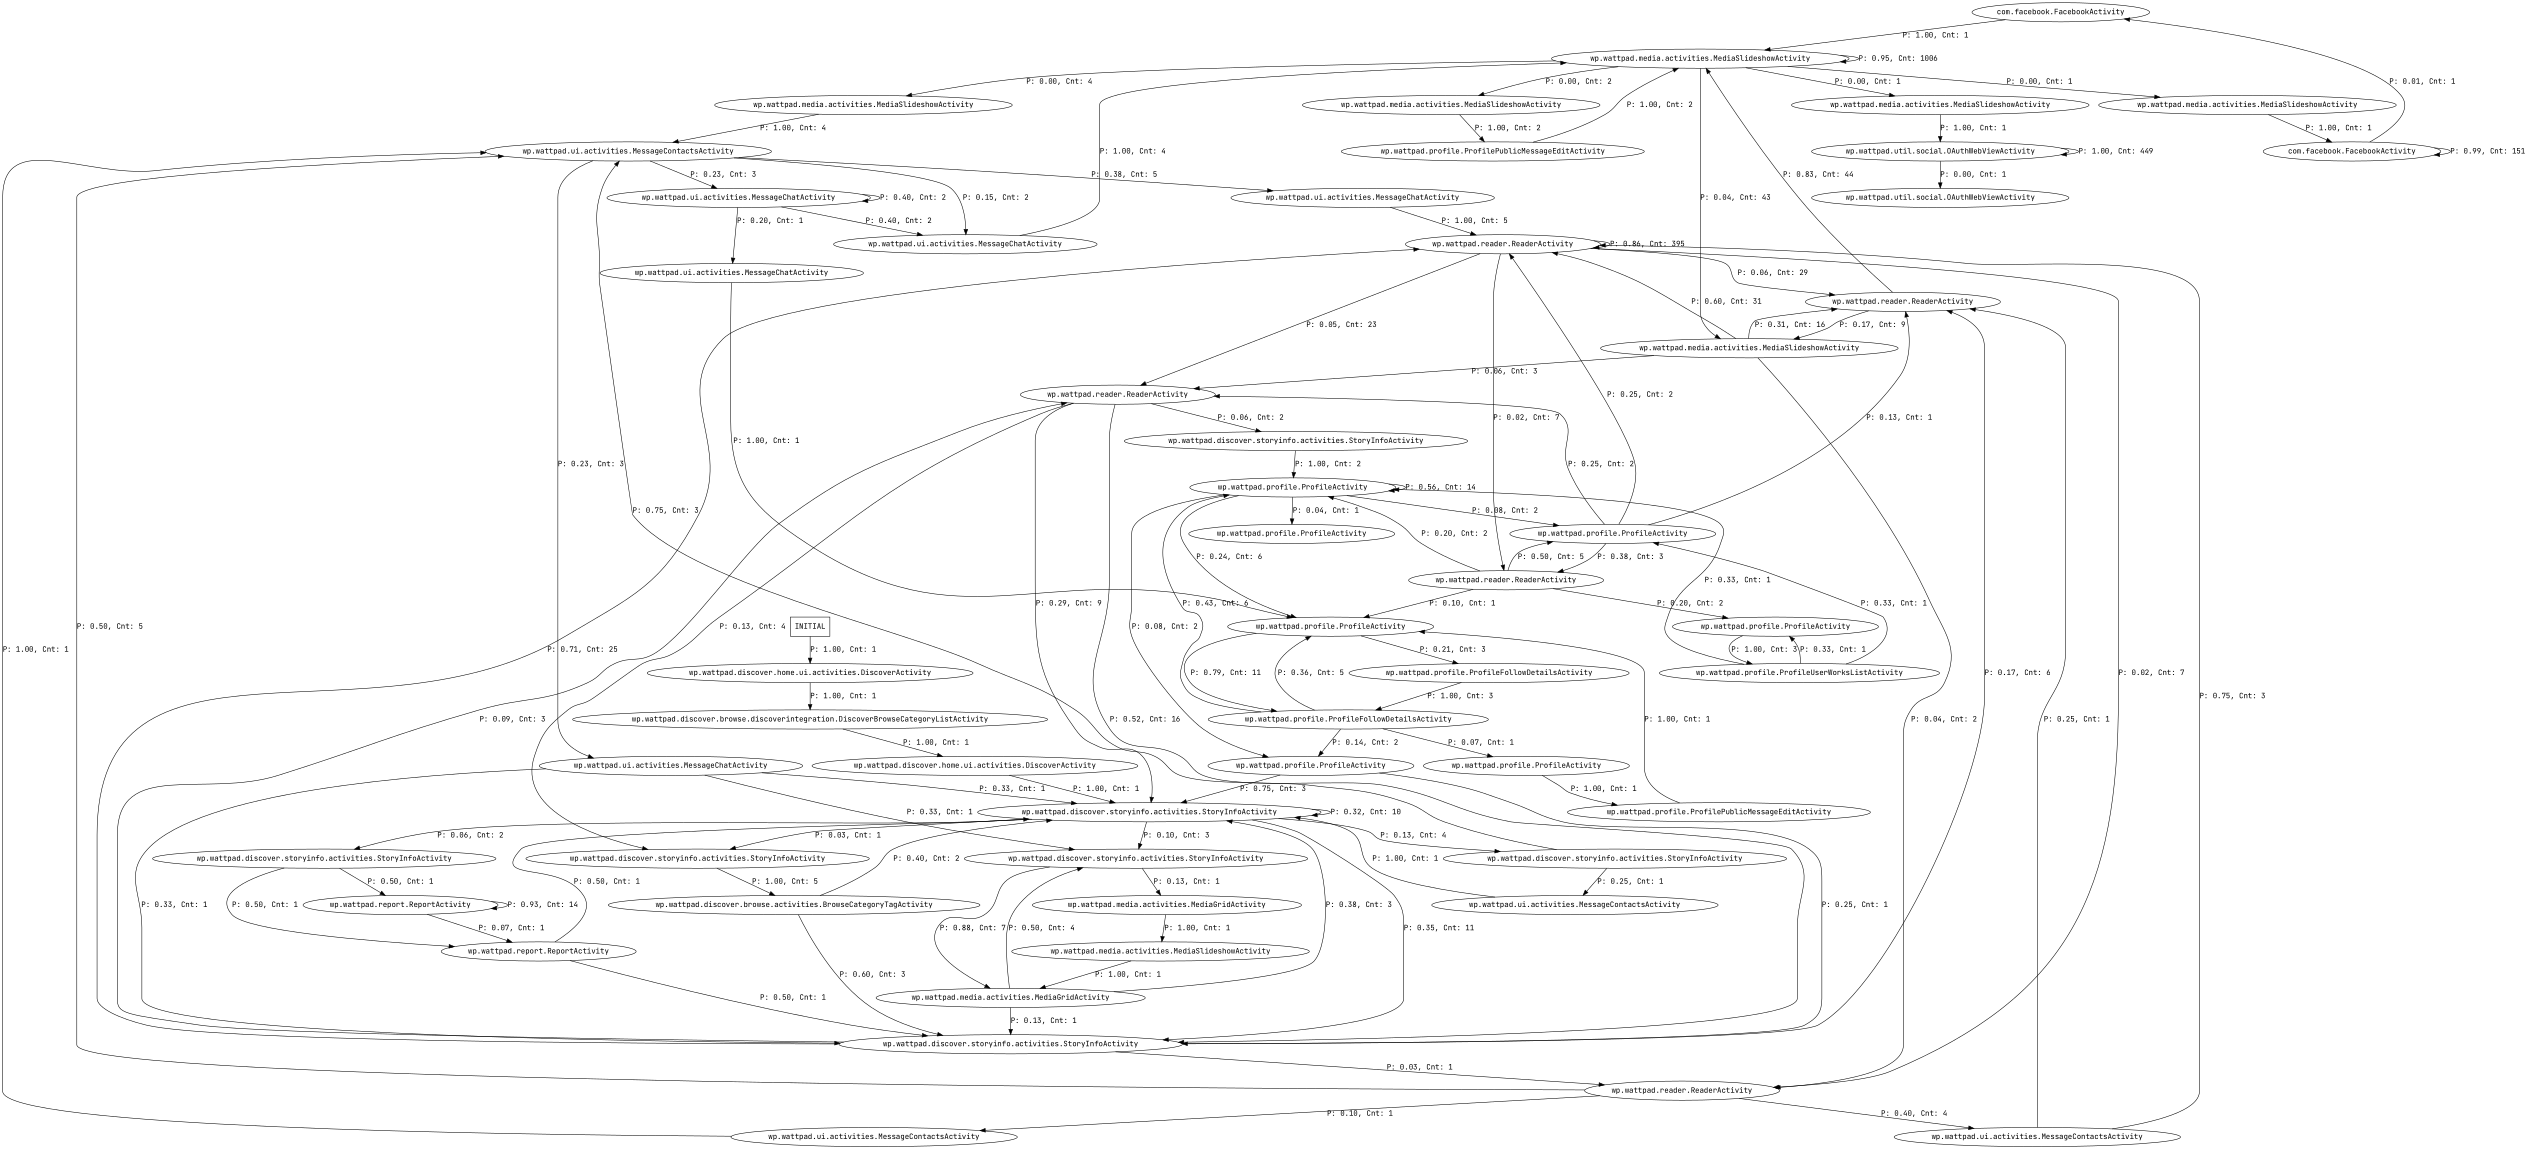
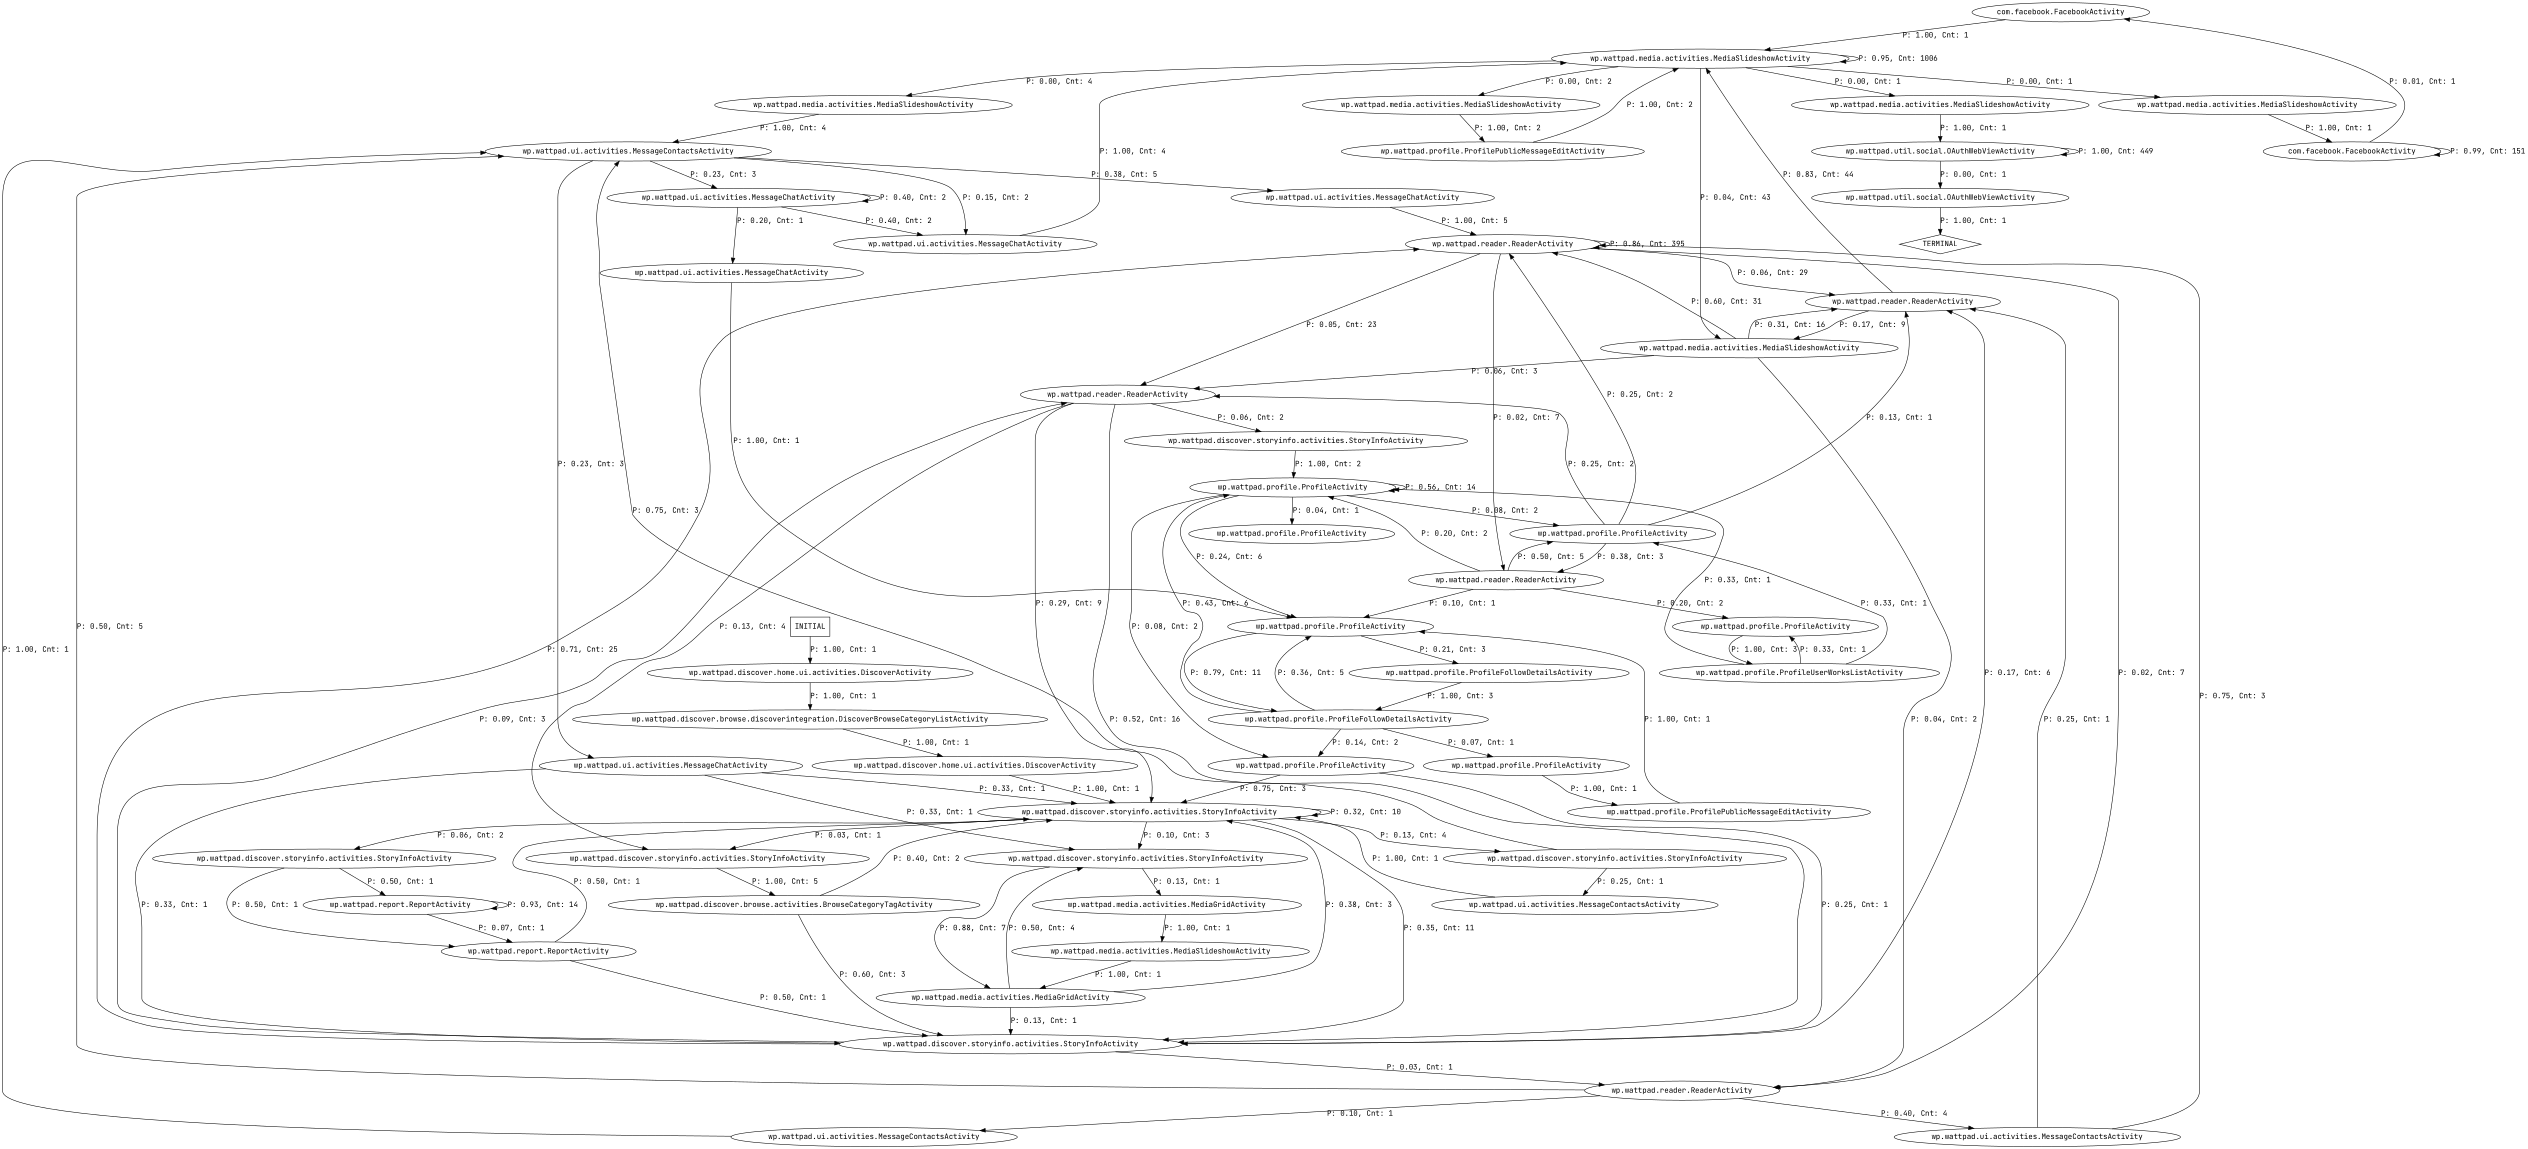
none -> (1940, 244)
